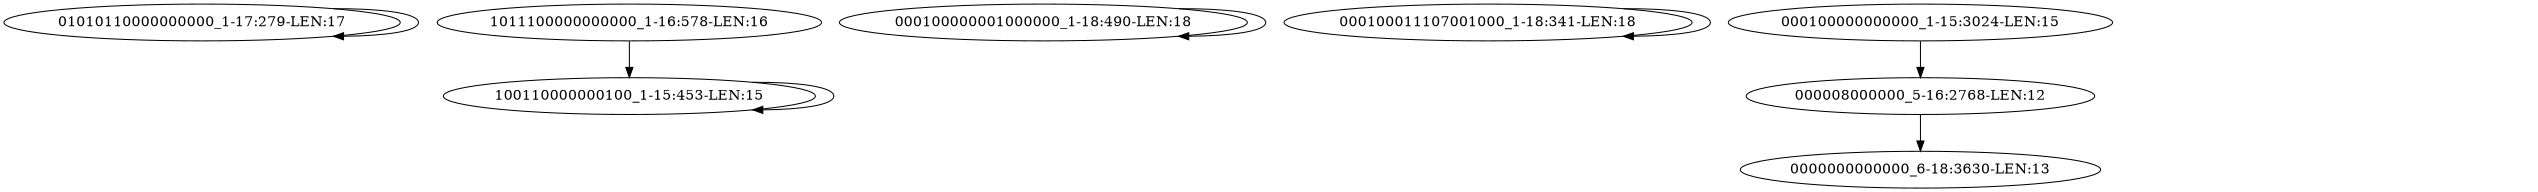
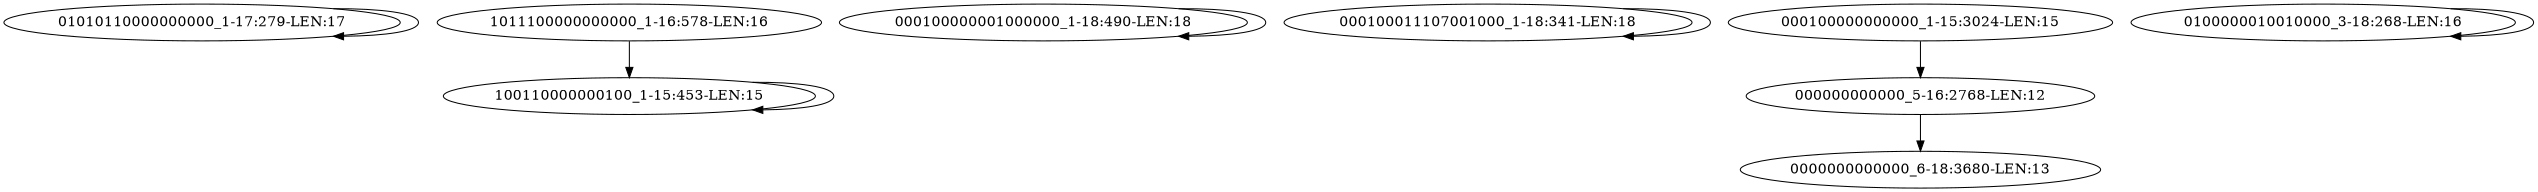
none -> (2323, 22)
(1920, 96) -> (1920, 96)
(1920, 170) -> (1920, 170)
